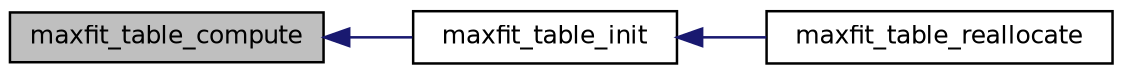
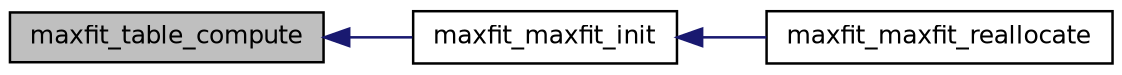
(545, 37) -> (545, 37)
(940, 37) -> (940, 37)
